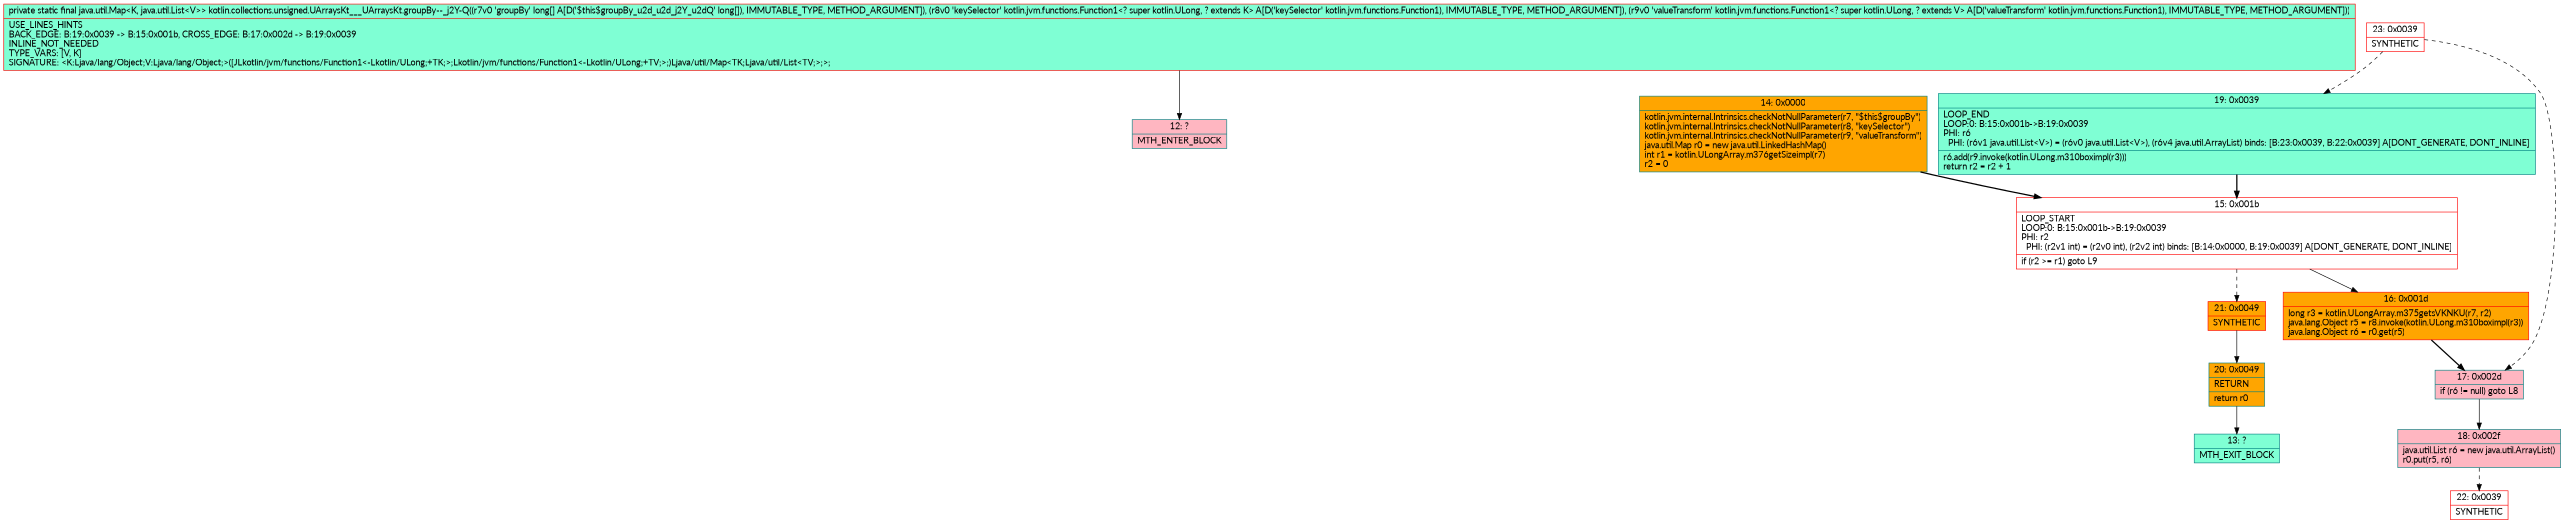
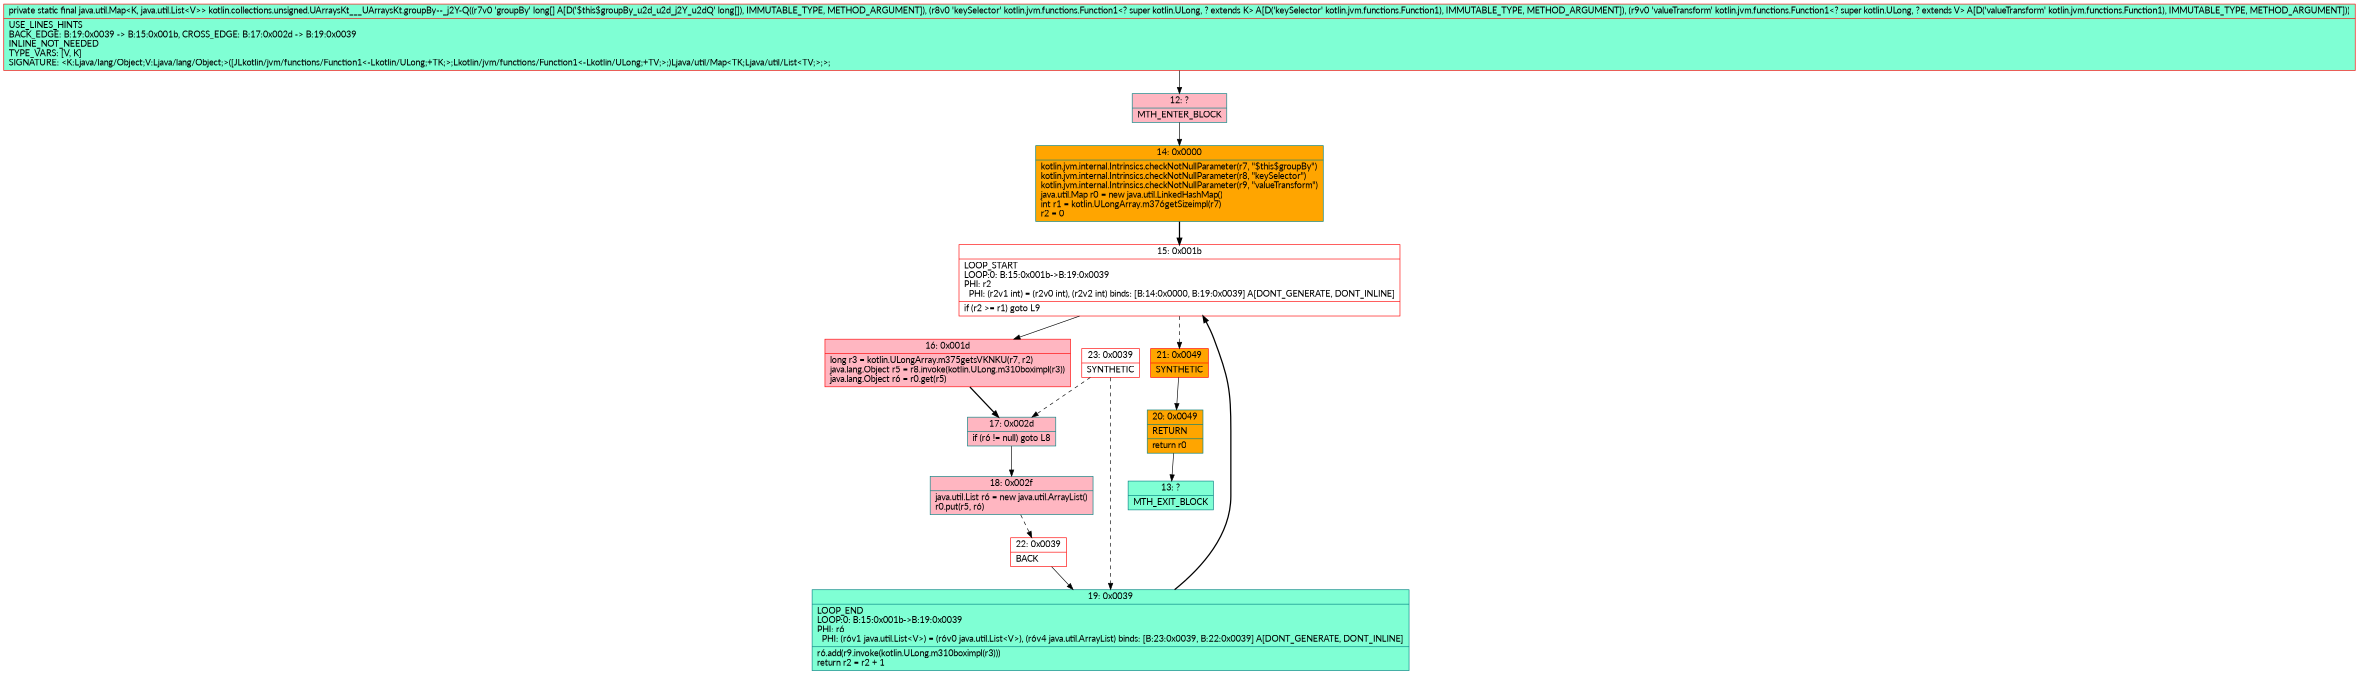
none -> (1179, 131)
(2406, 316) -> (948, 363)
(2479, 512) -> (1027, 559)
none -> (1060, 576)
